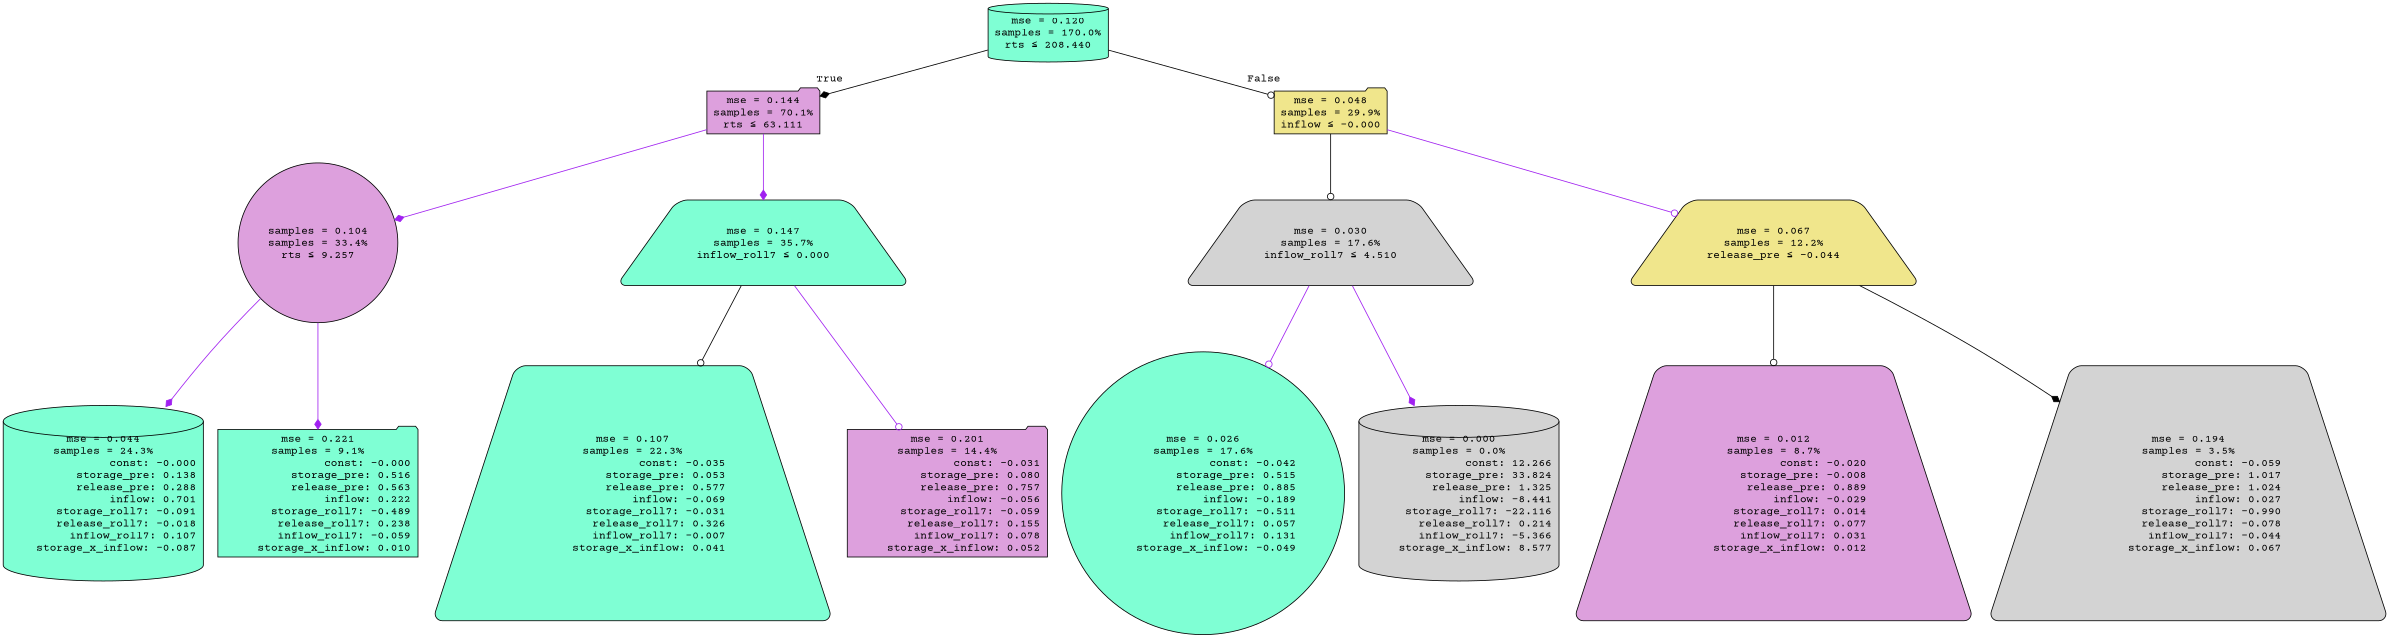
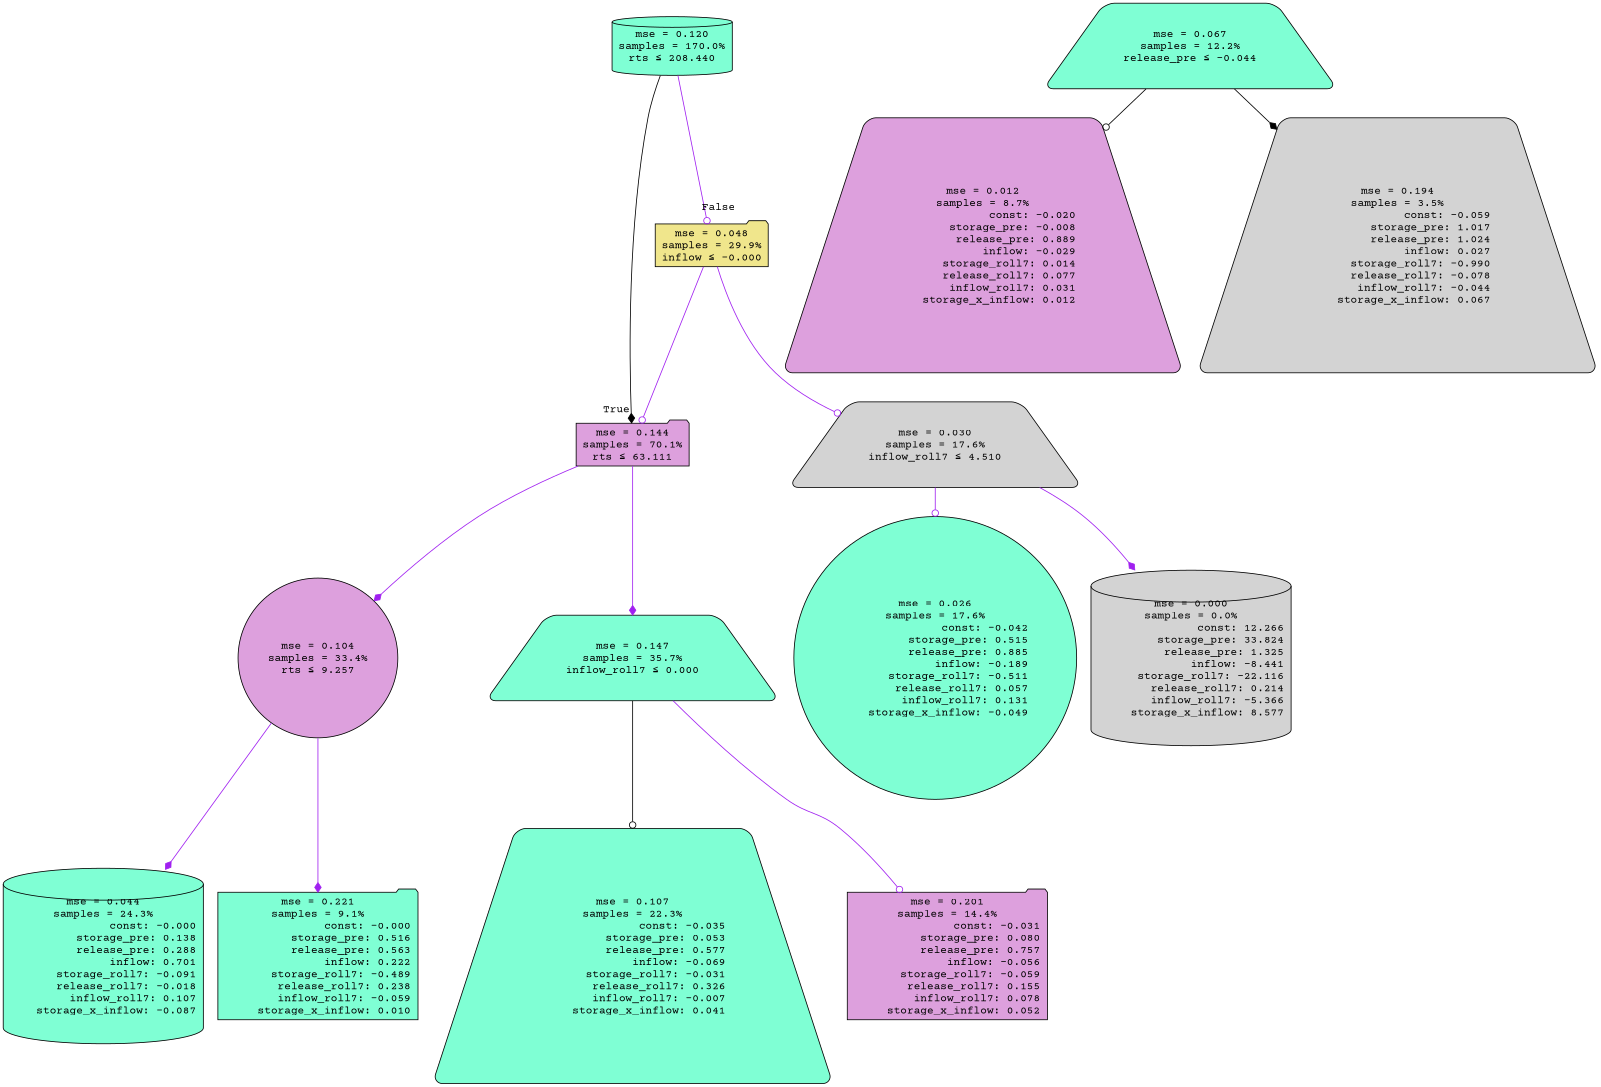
(1188, 72) -> (692, 147)
(1331, 164) -> (759, 353)
(1529, 171) -> (673, 342)
(318, 243) -> (318, 658)
(1774, 243) -> (1190, 46)
